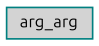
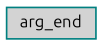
(50, 23) -> (51, 23)
